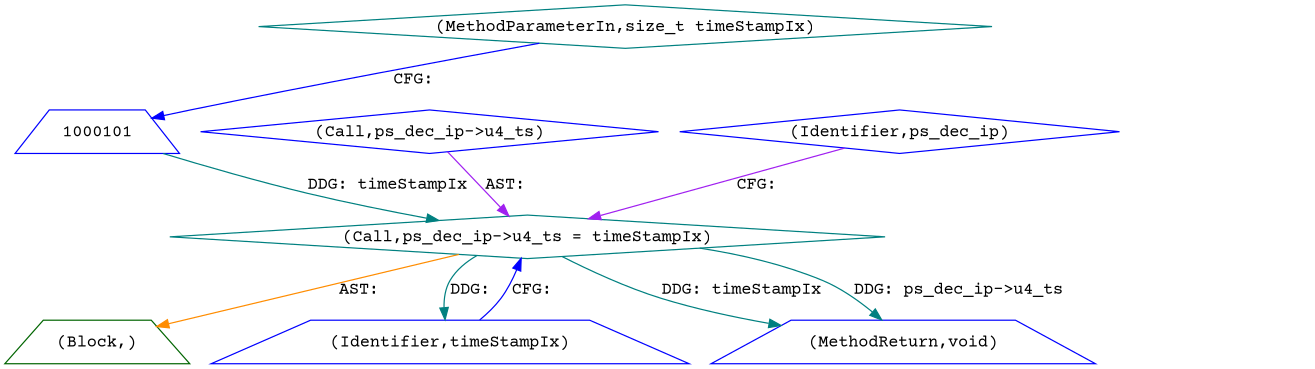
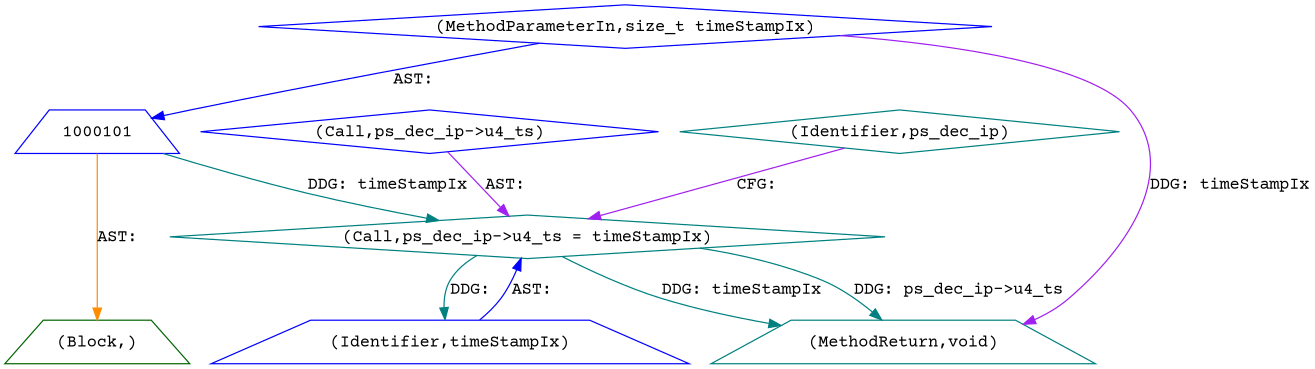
(625, 27) -> (625, 27)
(419, 79) -> (419, 79)
none -> (1114, 96)
(900, 132) -> (900, 132)
(314, 289) -> (97, 231)
(537, 289) -> (537, 289)
(903, 342) -> (903, 342)
